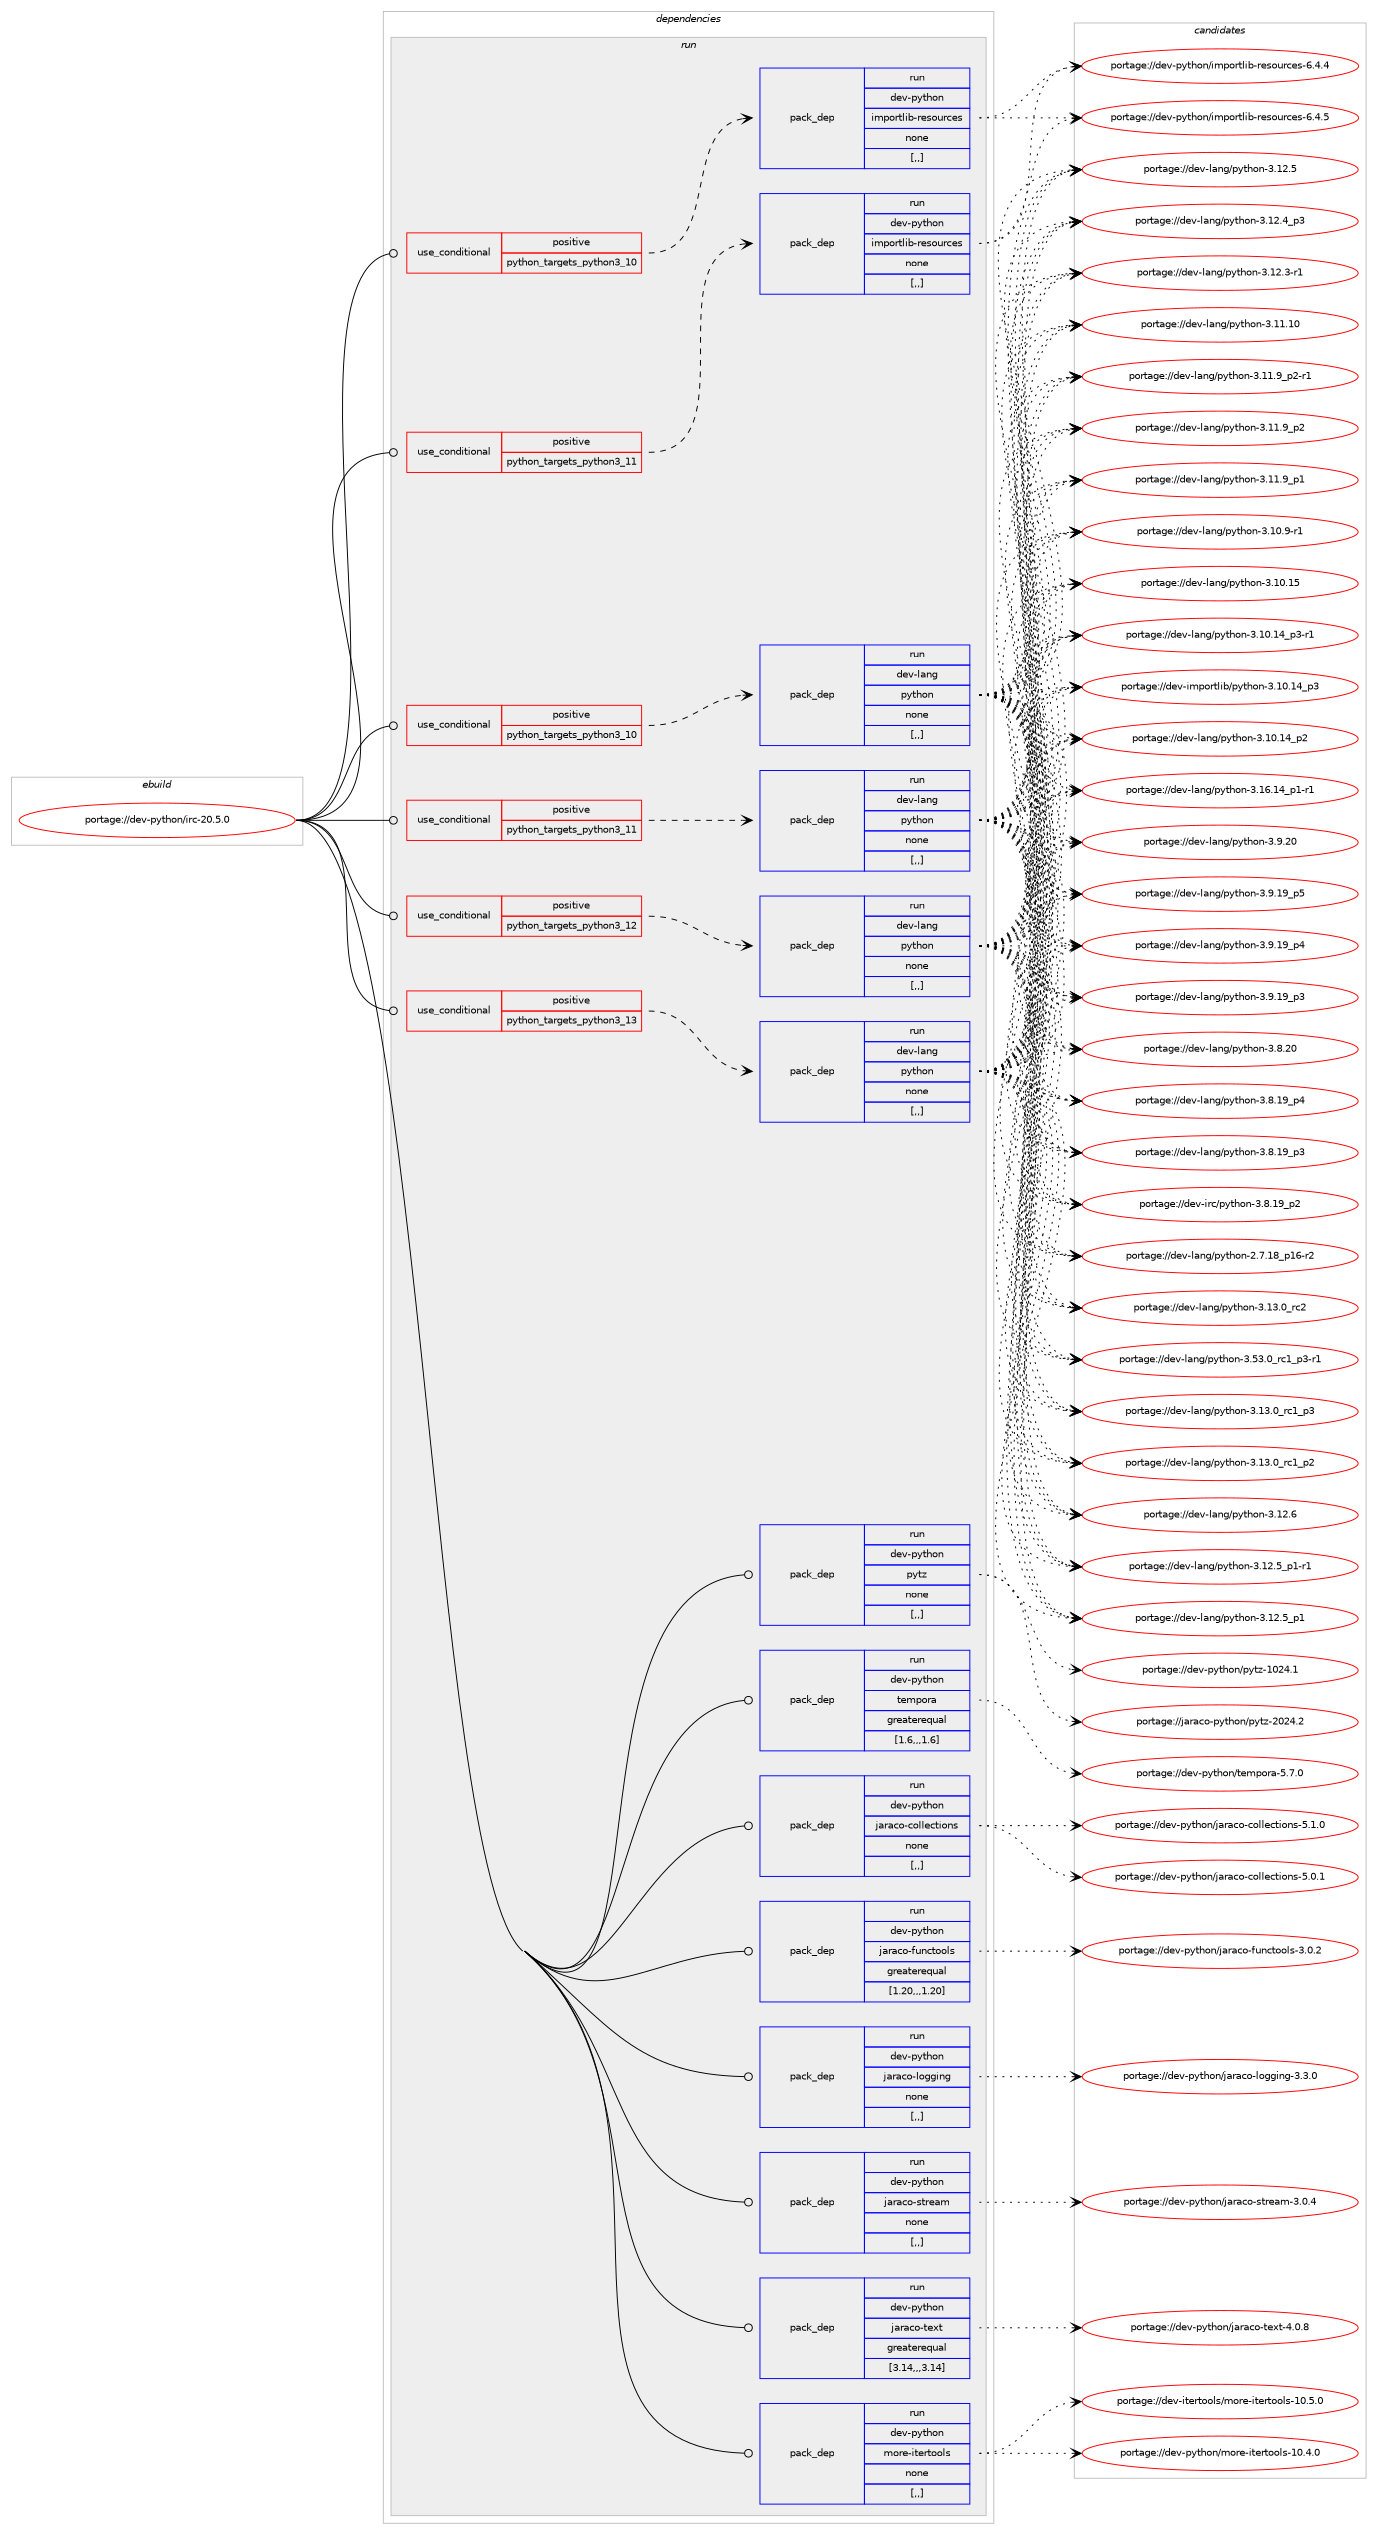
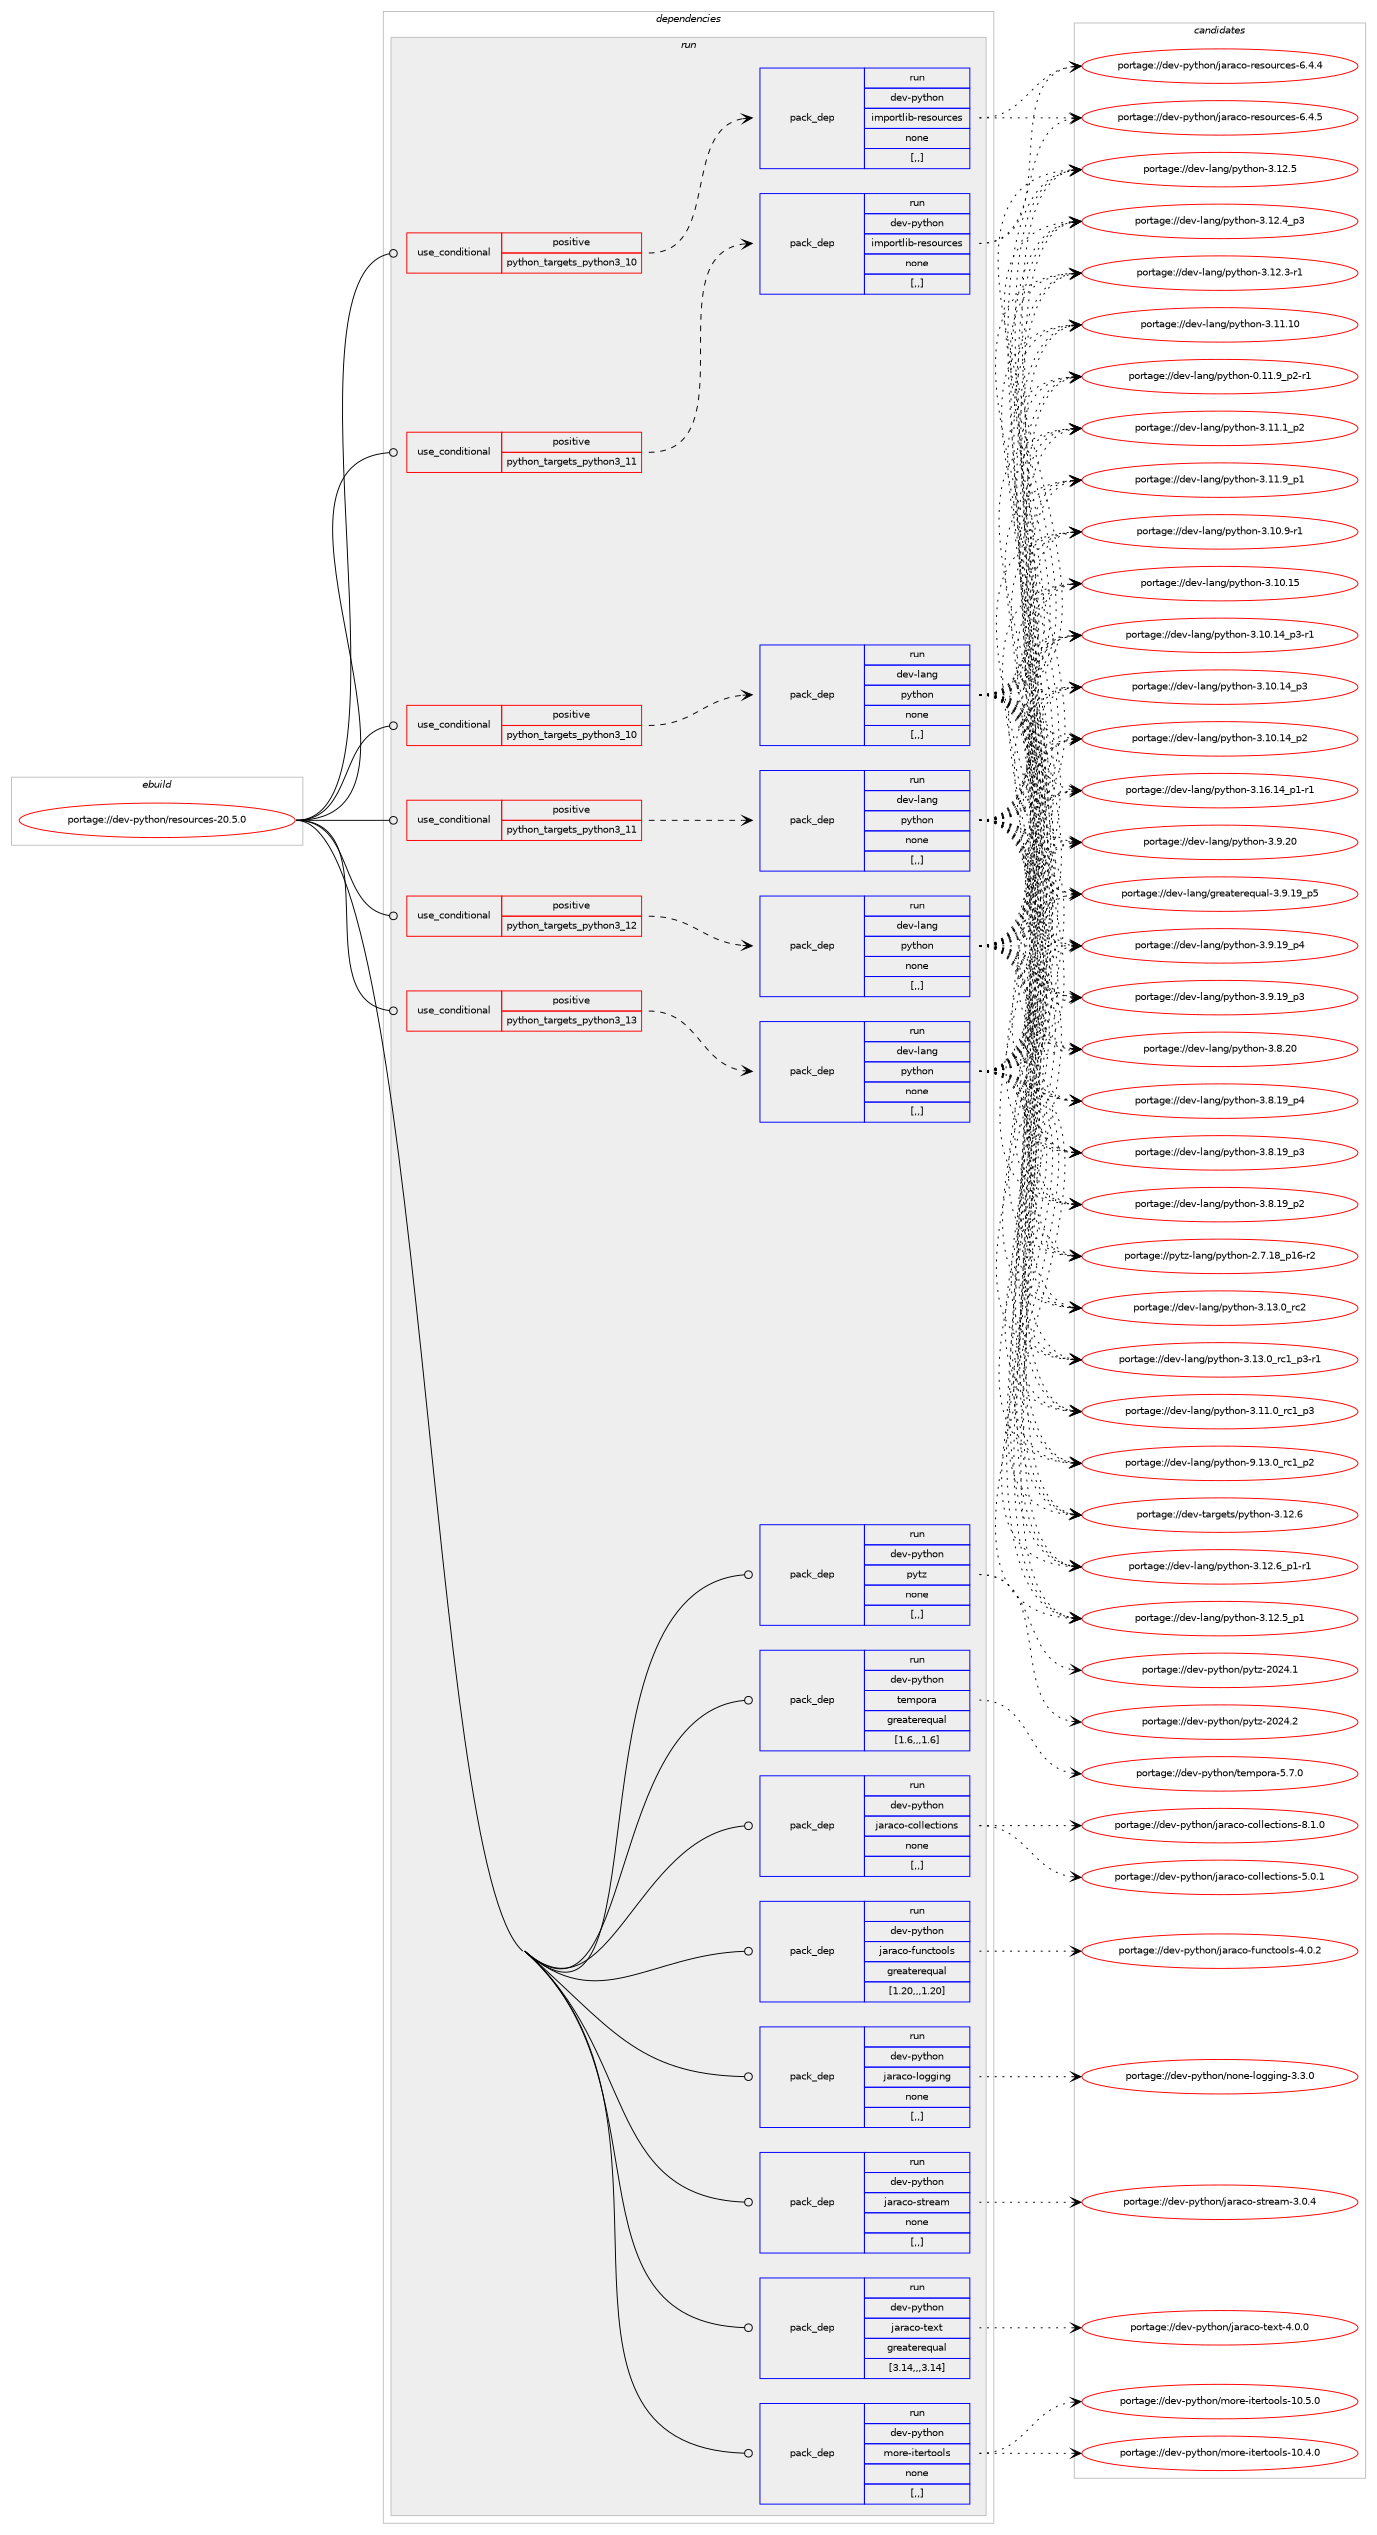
(1220, 66) -> (1220, 66)
(1220, 118) -> (1220, 118)
(1220, 377) -> (1220, 377)
(1220, 428) -> (1220, 428)
(1220, 687) -> (1220, 687)
(157, 820) -> (157, 820)
(1220, 894) -> (1220, 894)
(1220, 1205) -> (1220, 1205)
(1220, 1256) -> (1220, 1256)
(1220, 1360) -> (1220, 1360)
(1220, 1412) -> (1220, 1412)
(1220, 1463) -> (1220, 1463)
(1220, 1515) -> (1220, 1515)
(1220, 1567) -> (1220, 1567)
(1220, 1670) -> (1220, 1670)
(1220, 1722) -> (1220, 1722)
(1220, 1826) -> (1220, 1826)
(1220, 1951) -> (1220, 1951)
(1220, 2077) -> (1220, 2077)
(1220, 2328) -> (1220, 2328)
(1220, 2402) -> (1220, 2402)
